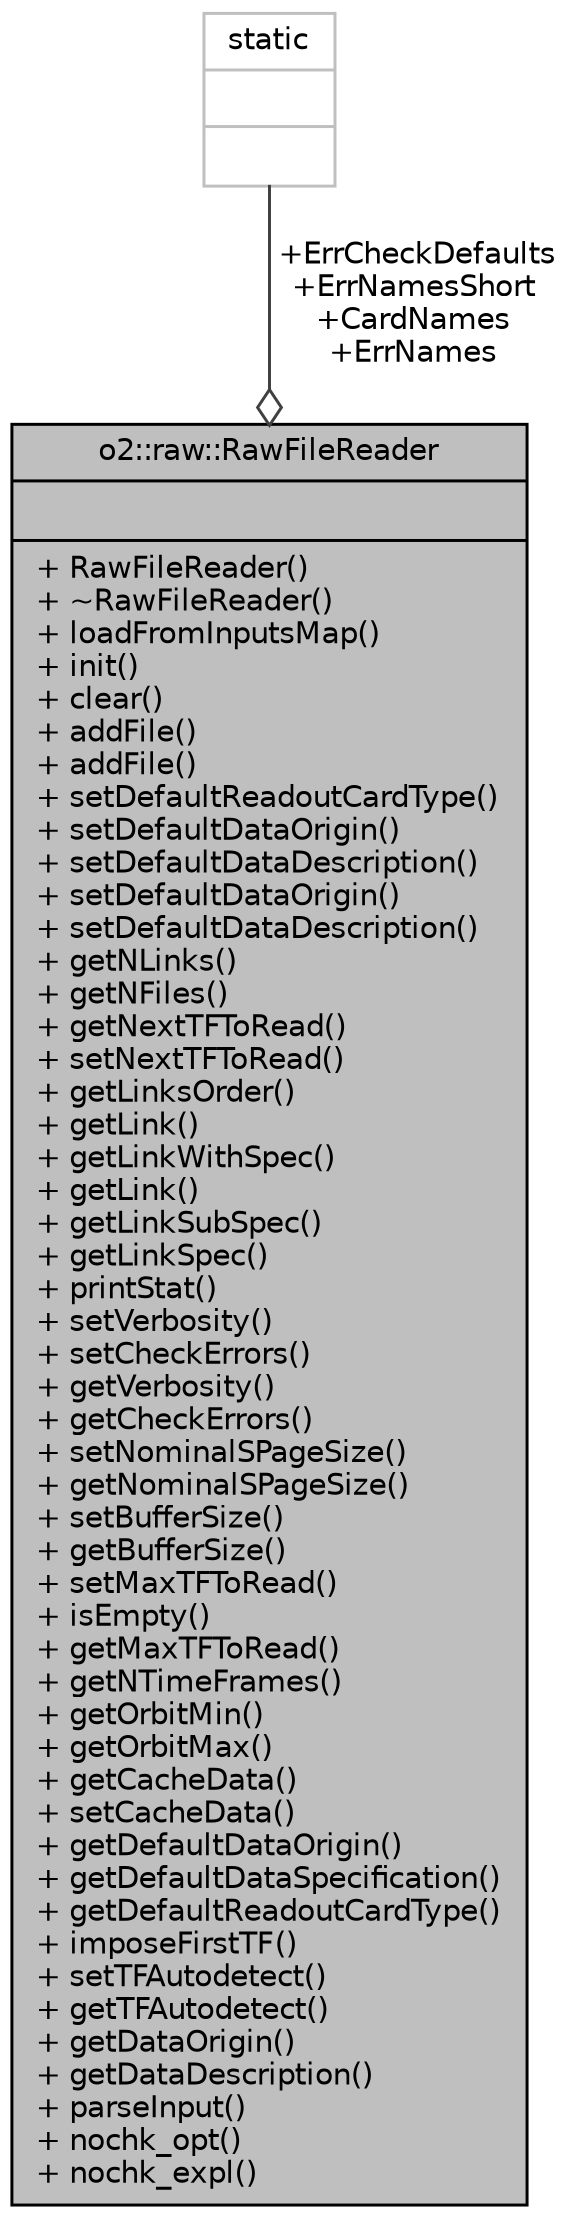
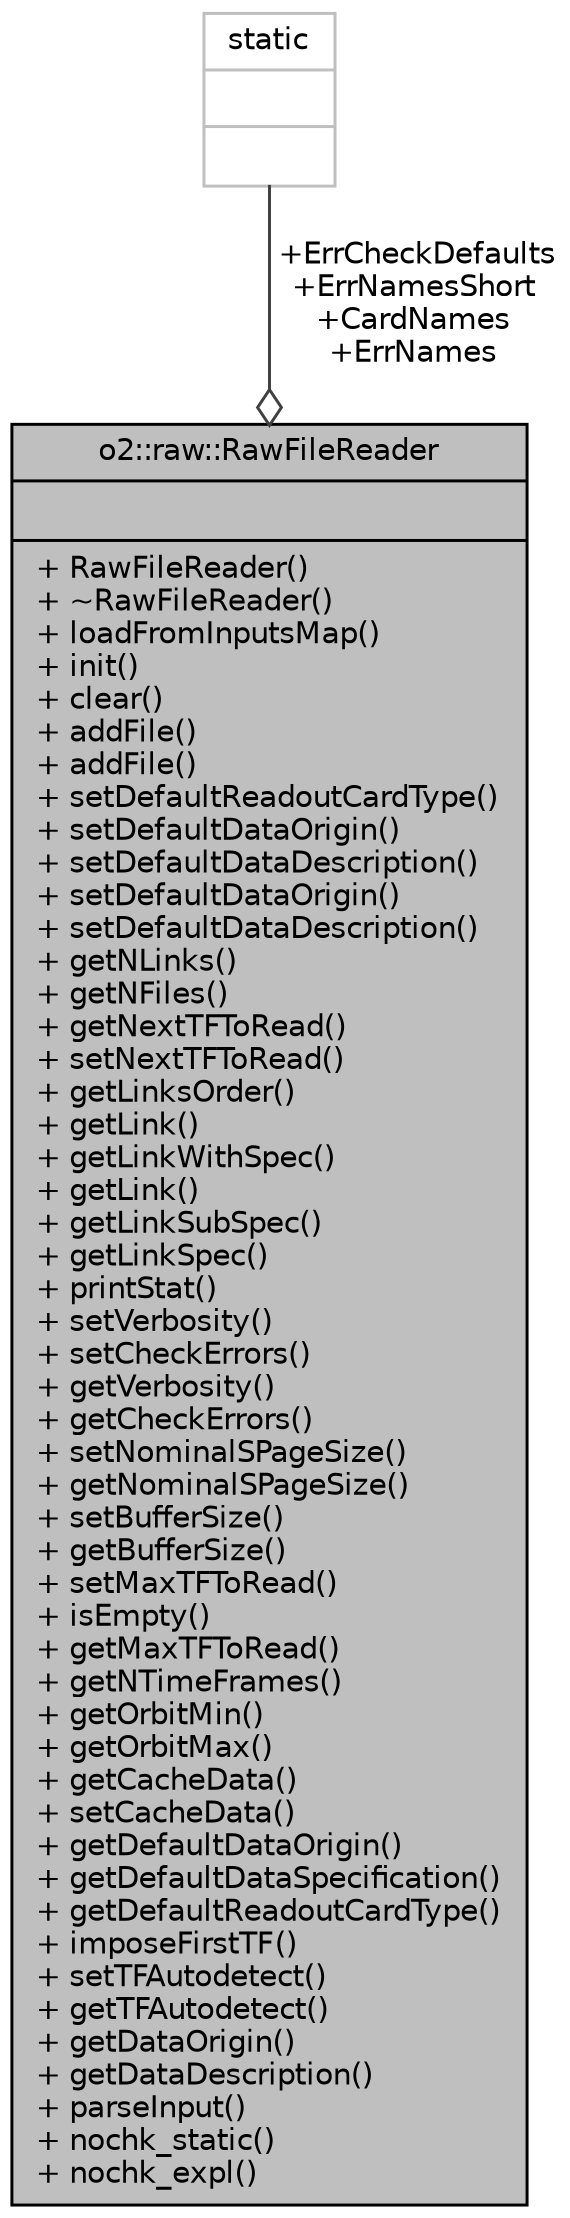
(140, 2141) -> (156, 2141)
